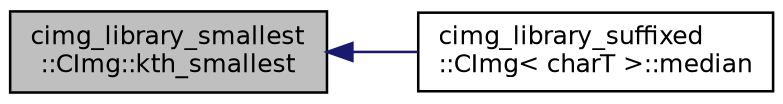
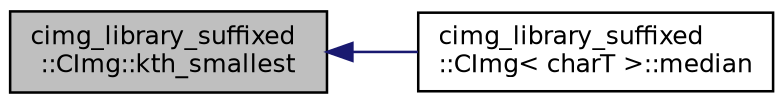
(169, 52) -> (169, 52)
